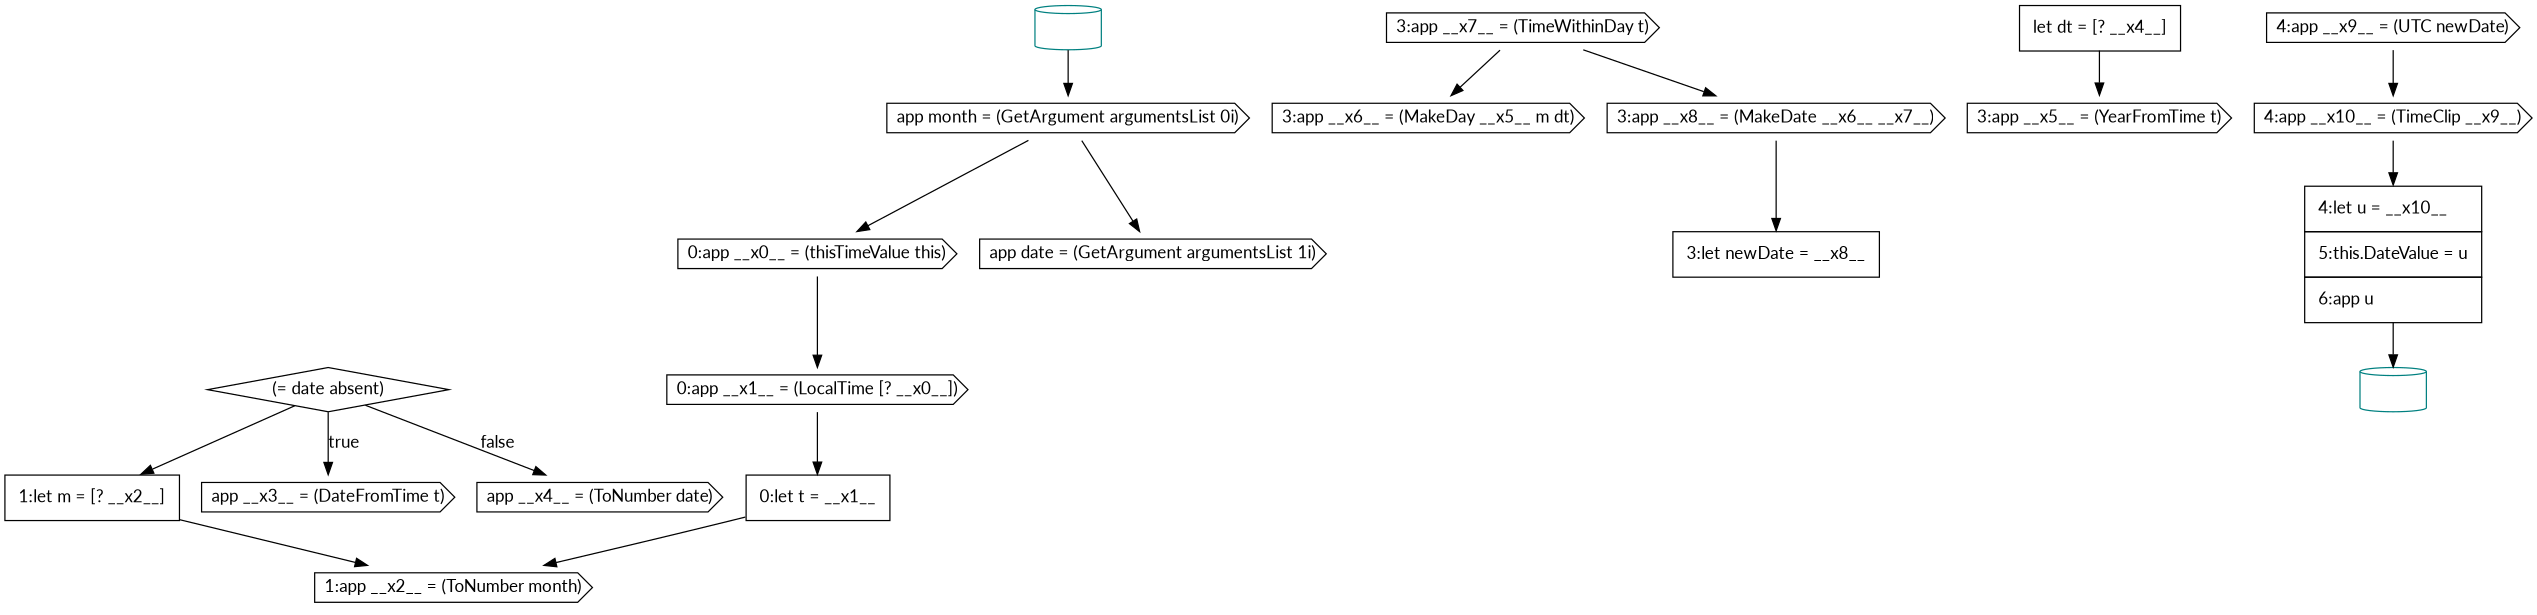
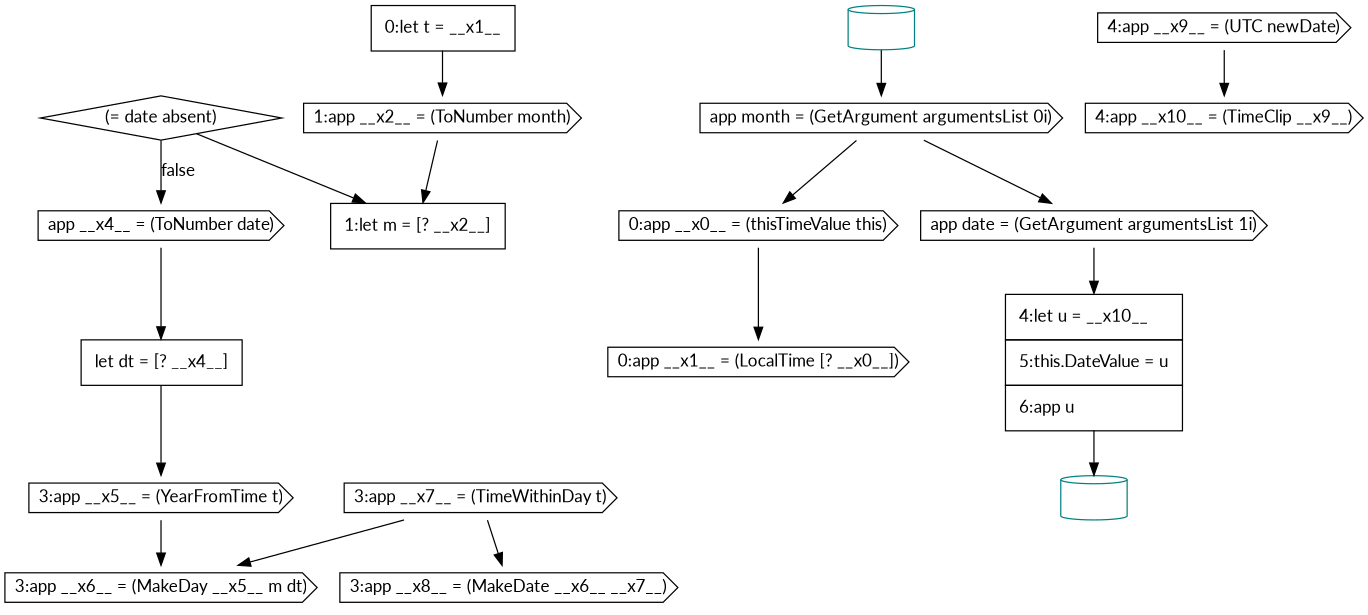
(2393, 157) -> (1094, 264)
(1776, 254) -> none
none -> (161, 287)
(817, 437) -> none
(328, 497) -> none
none -> (161, 537)
(267, 541) -> (432, 165)
